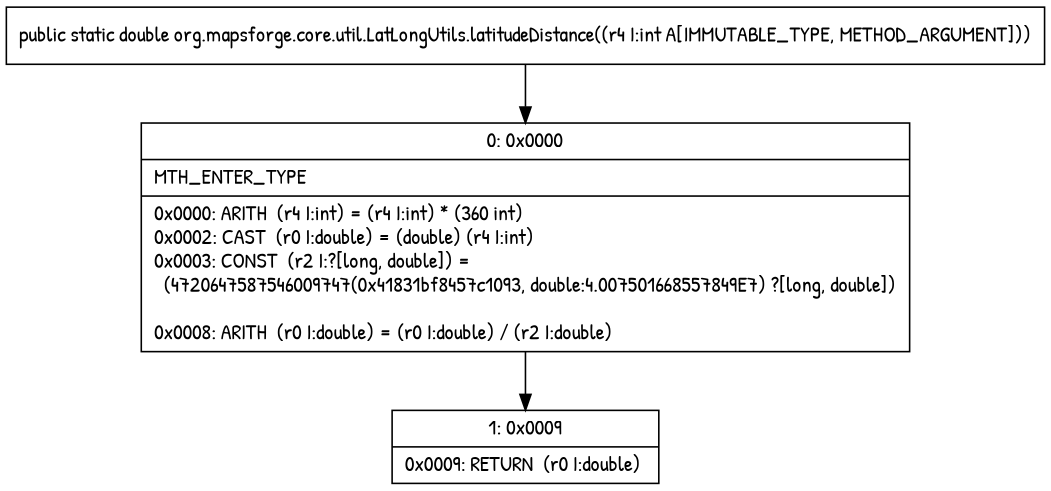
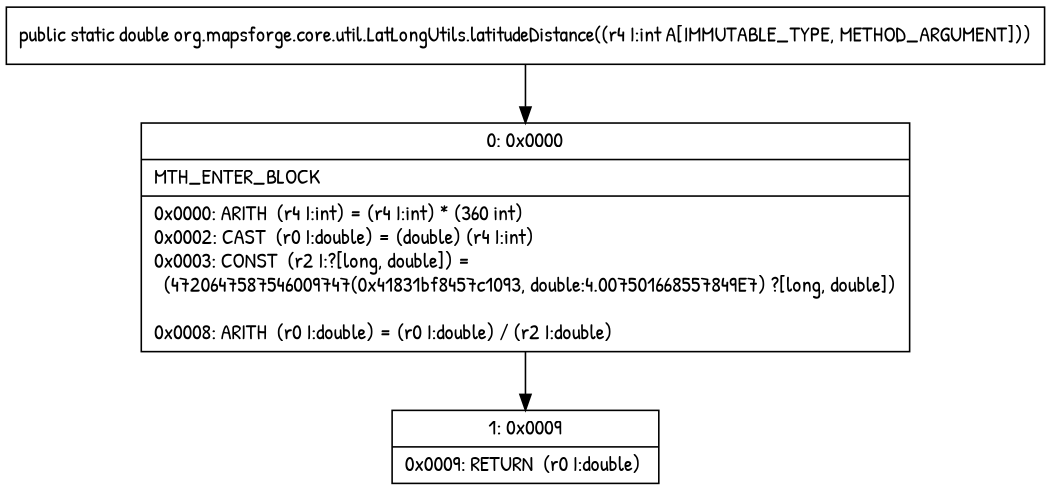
(231, 177) -> (238, 177)
